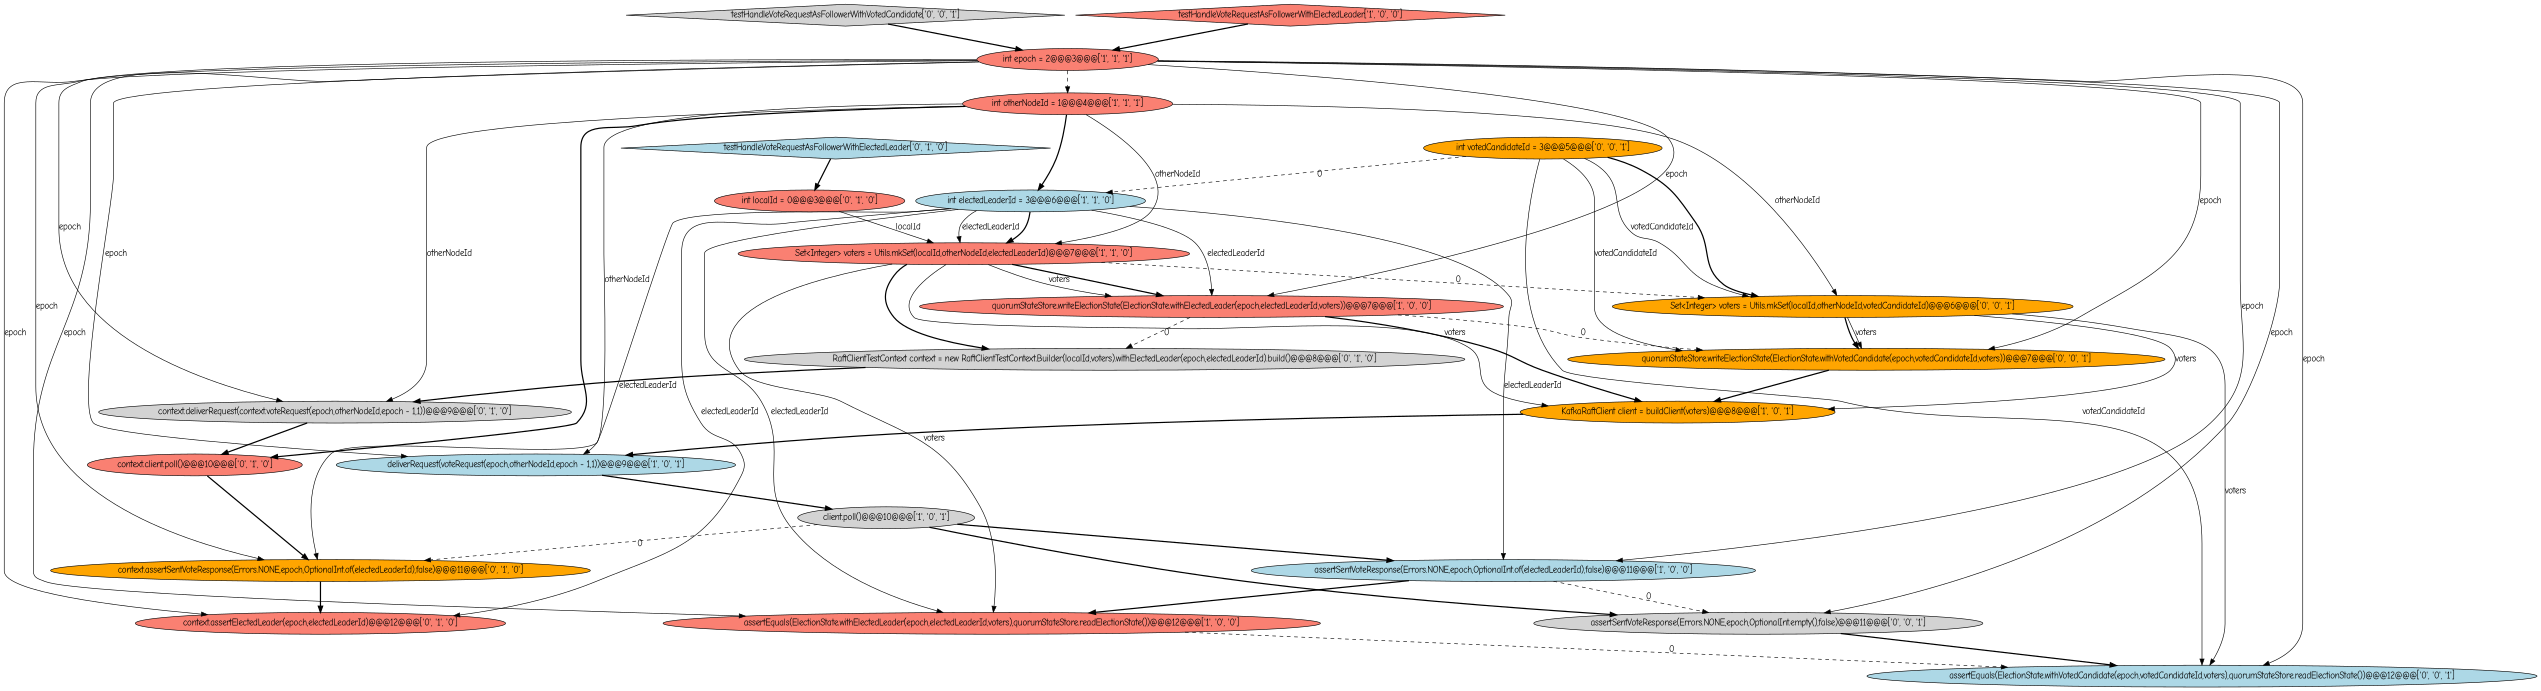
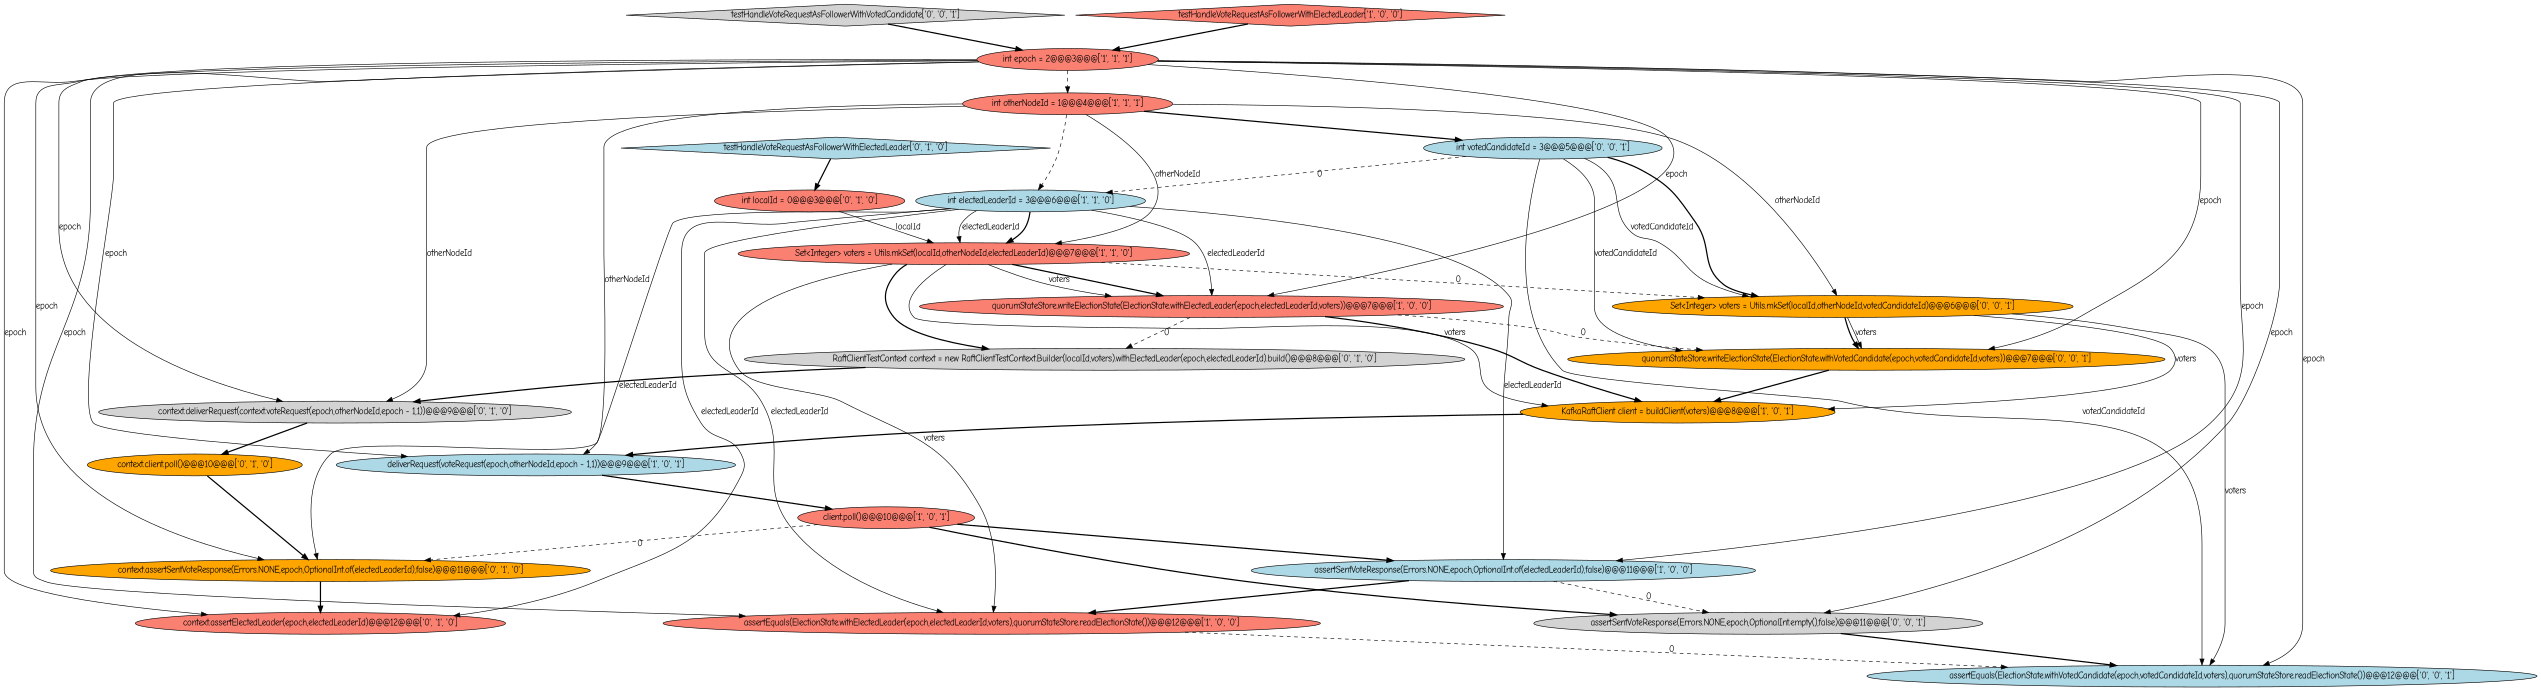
(1543, 148) -> (1543, 148)
(1059, 151) -> (1059, 151)
(581, 239) -> (1300, 125)
(195, 465) -> (195, 465)
(886, 518) -> (886, 518)
